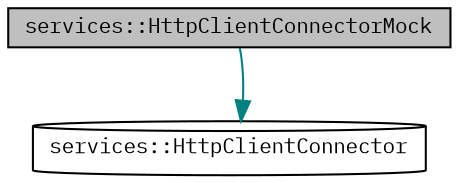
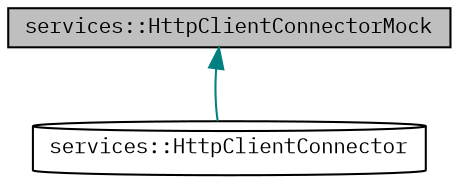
(243, 74) -> (216, 95)
